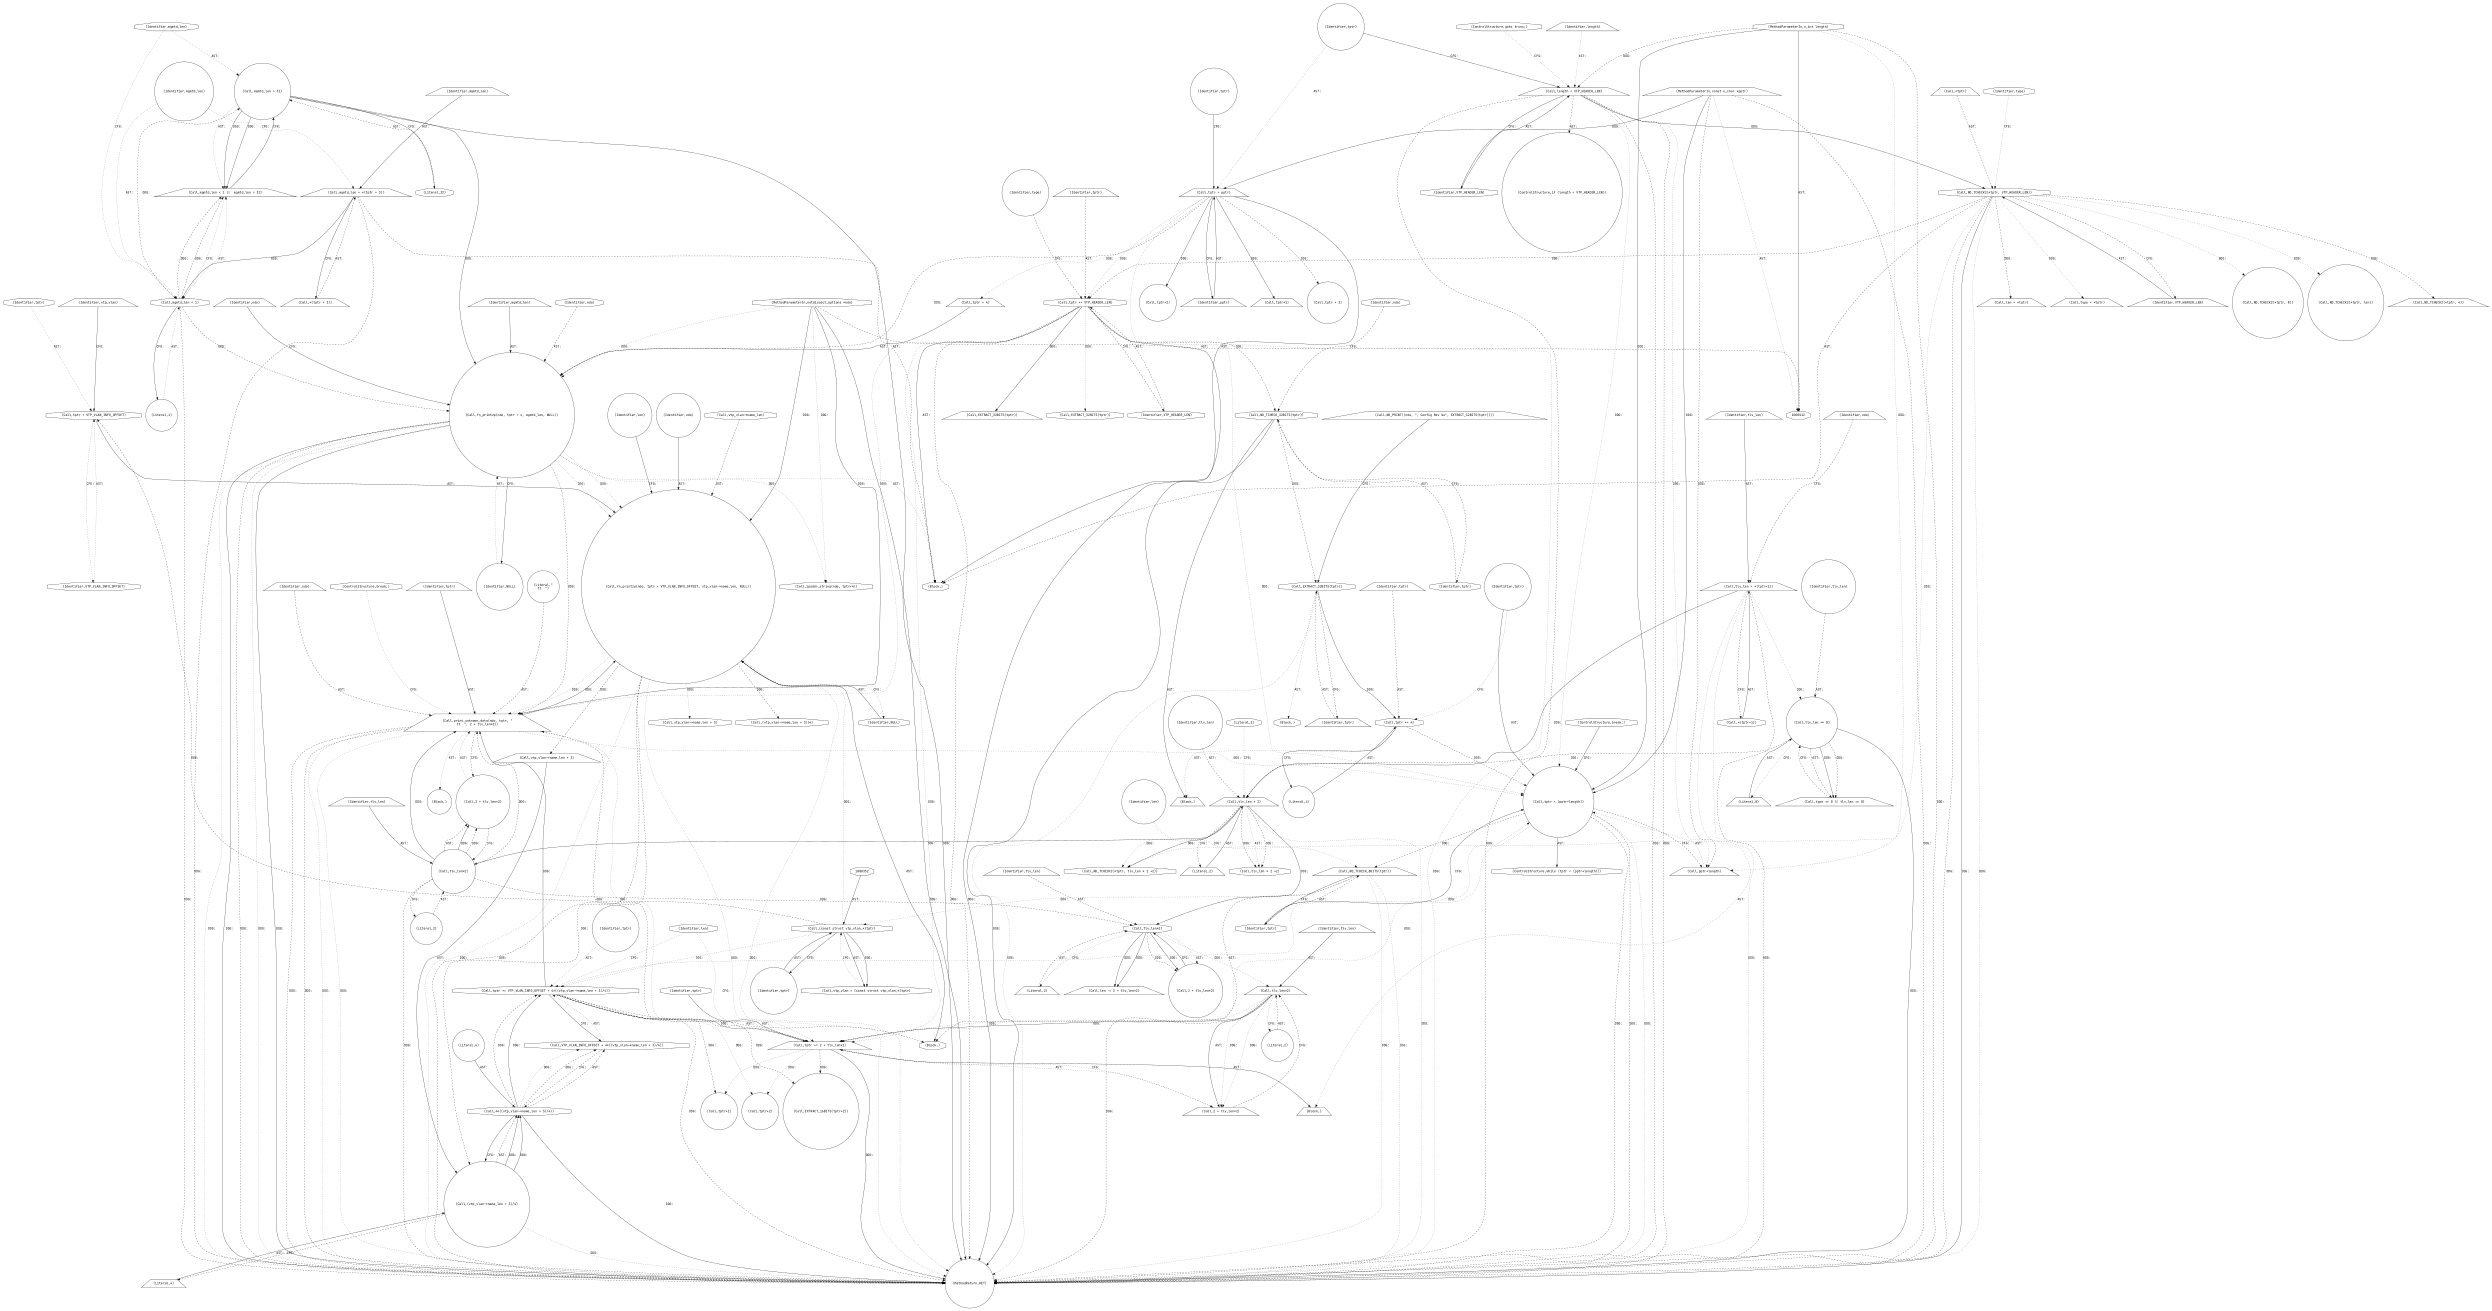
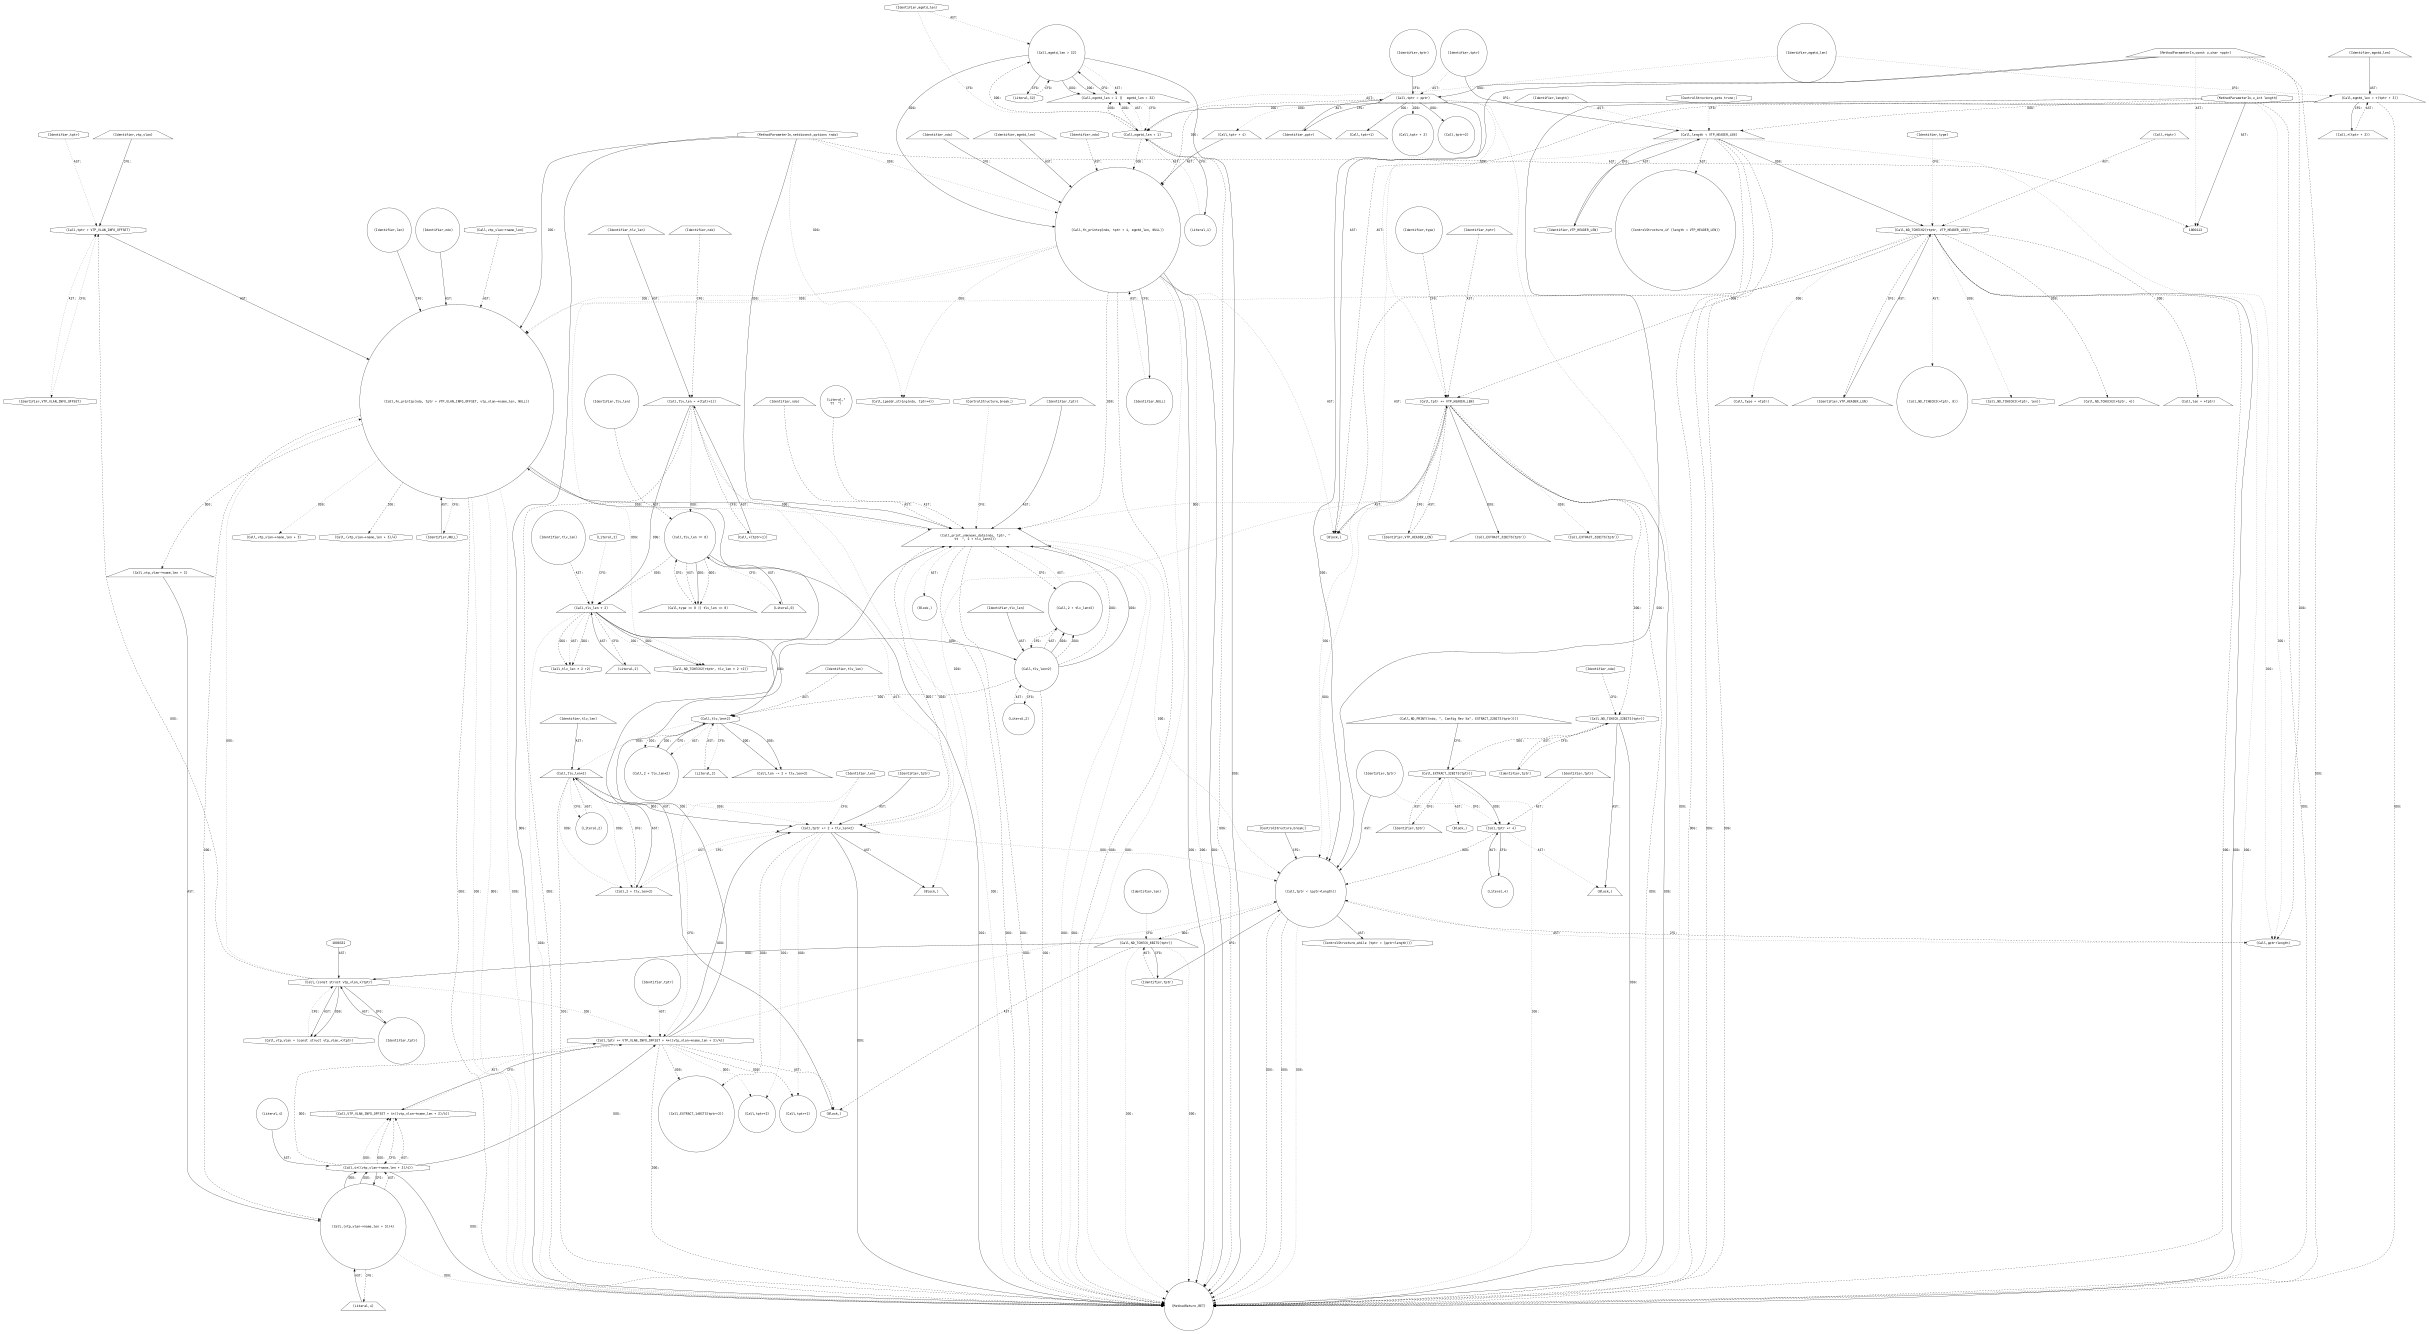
(398, 127) -> (1050, 88)
(2223, 259) -> (1937, 299)
(2346, 303) -> (2013, 402)
(1704, 871) -> (2273, 943)
(1113, 897) -> (739, 952)
(1233, 982) -> (1073, 850)
